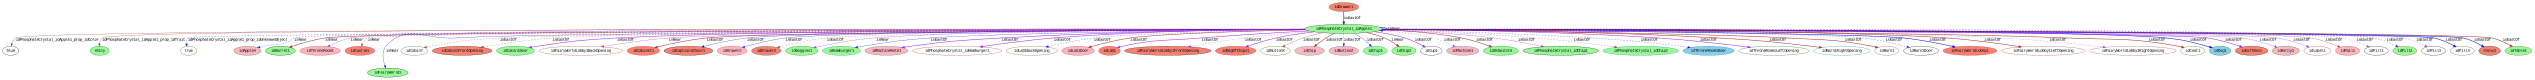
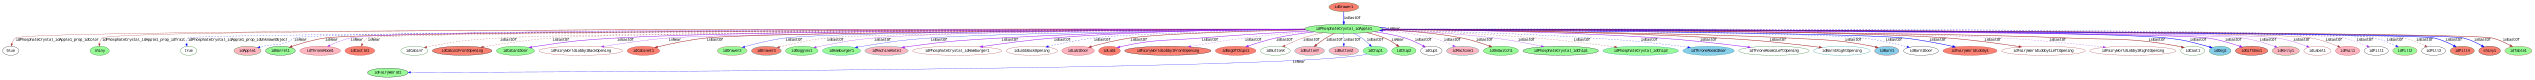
(833, 32) -> (889, 69)
(883, 40) -> (883, 40)
(247, 51) -> (247, 51)
(688, 51) -> none
(732, 51) -> (732, 51)
(1310, 51) -> (1310, 51)
(1887, 51) -> (1887, 51)
(2462, 51) -> (2462, 51)
